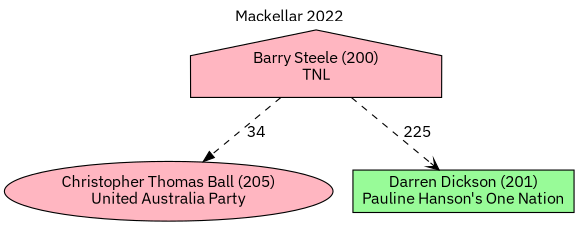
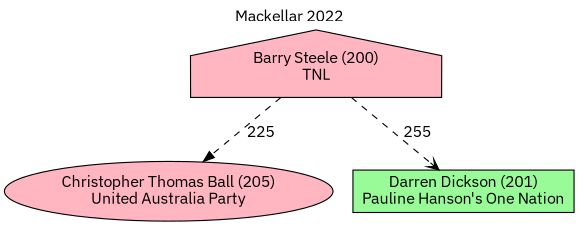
(256, 133) -> (261, 133)
(417, 133) -> (417, 133)
